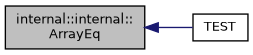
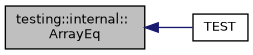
(75, 27) -> (75, 27)
